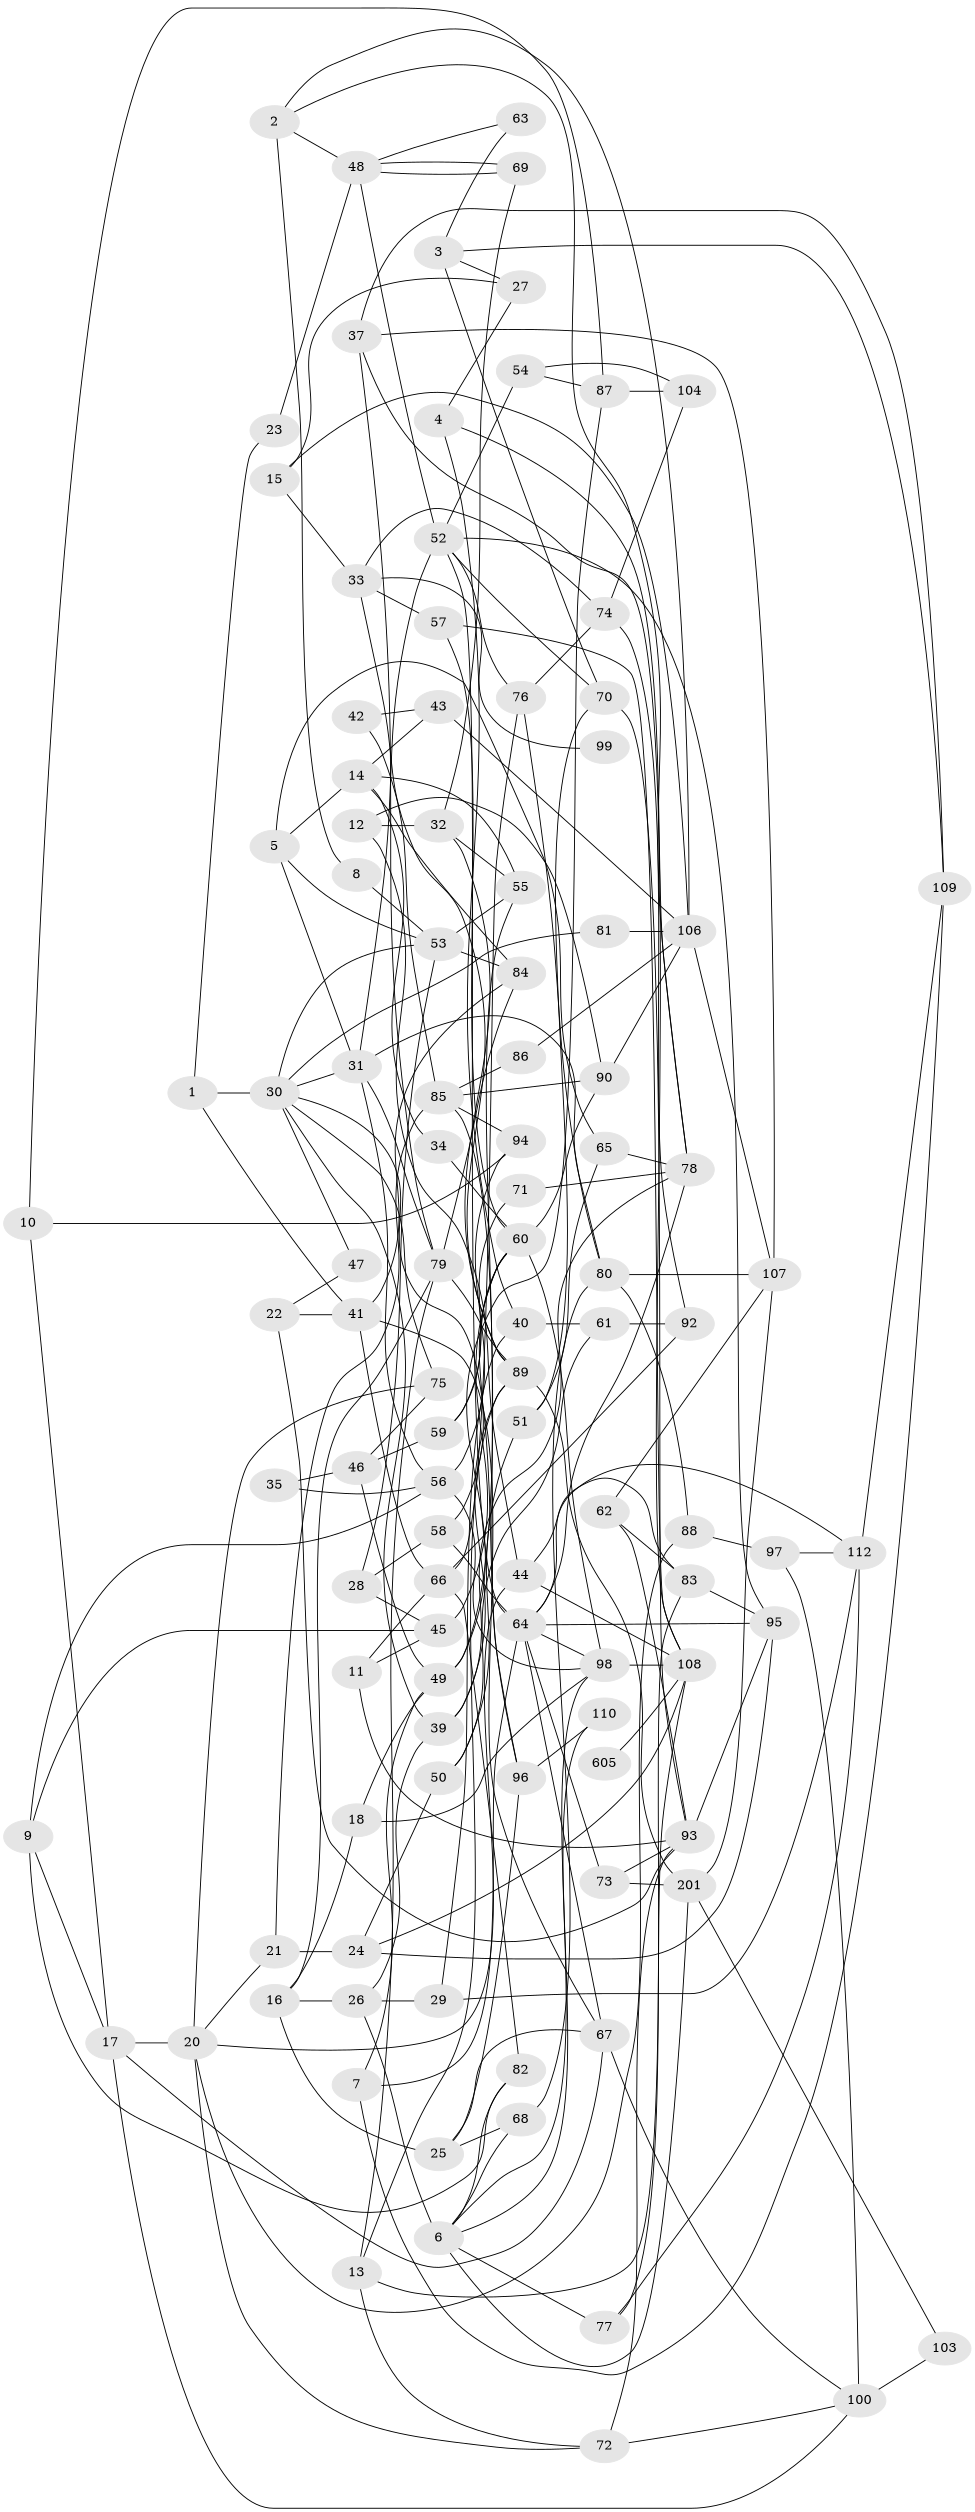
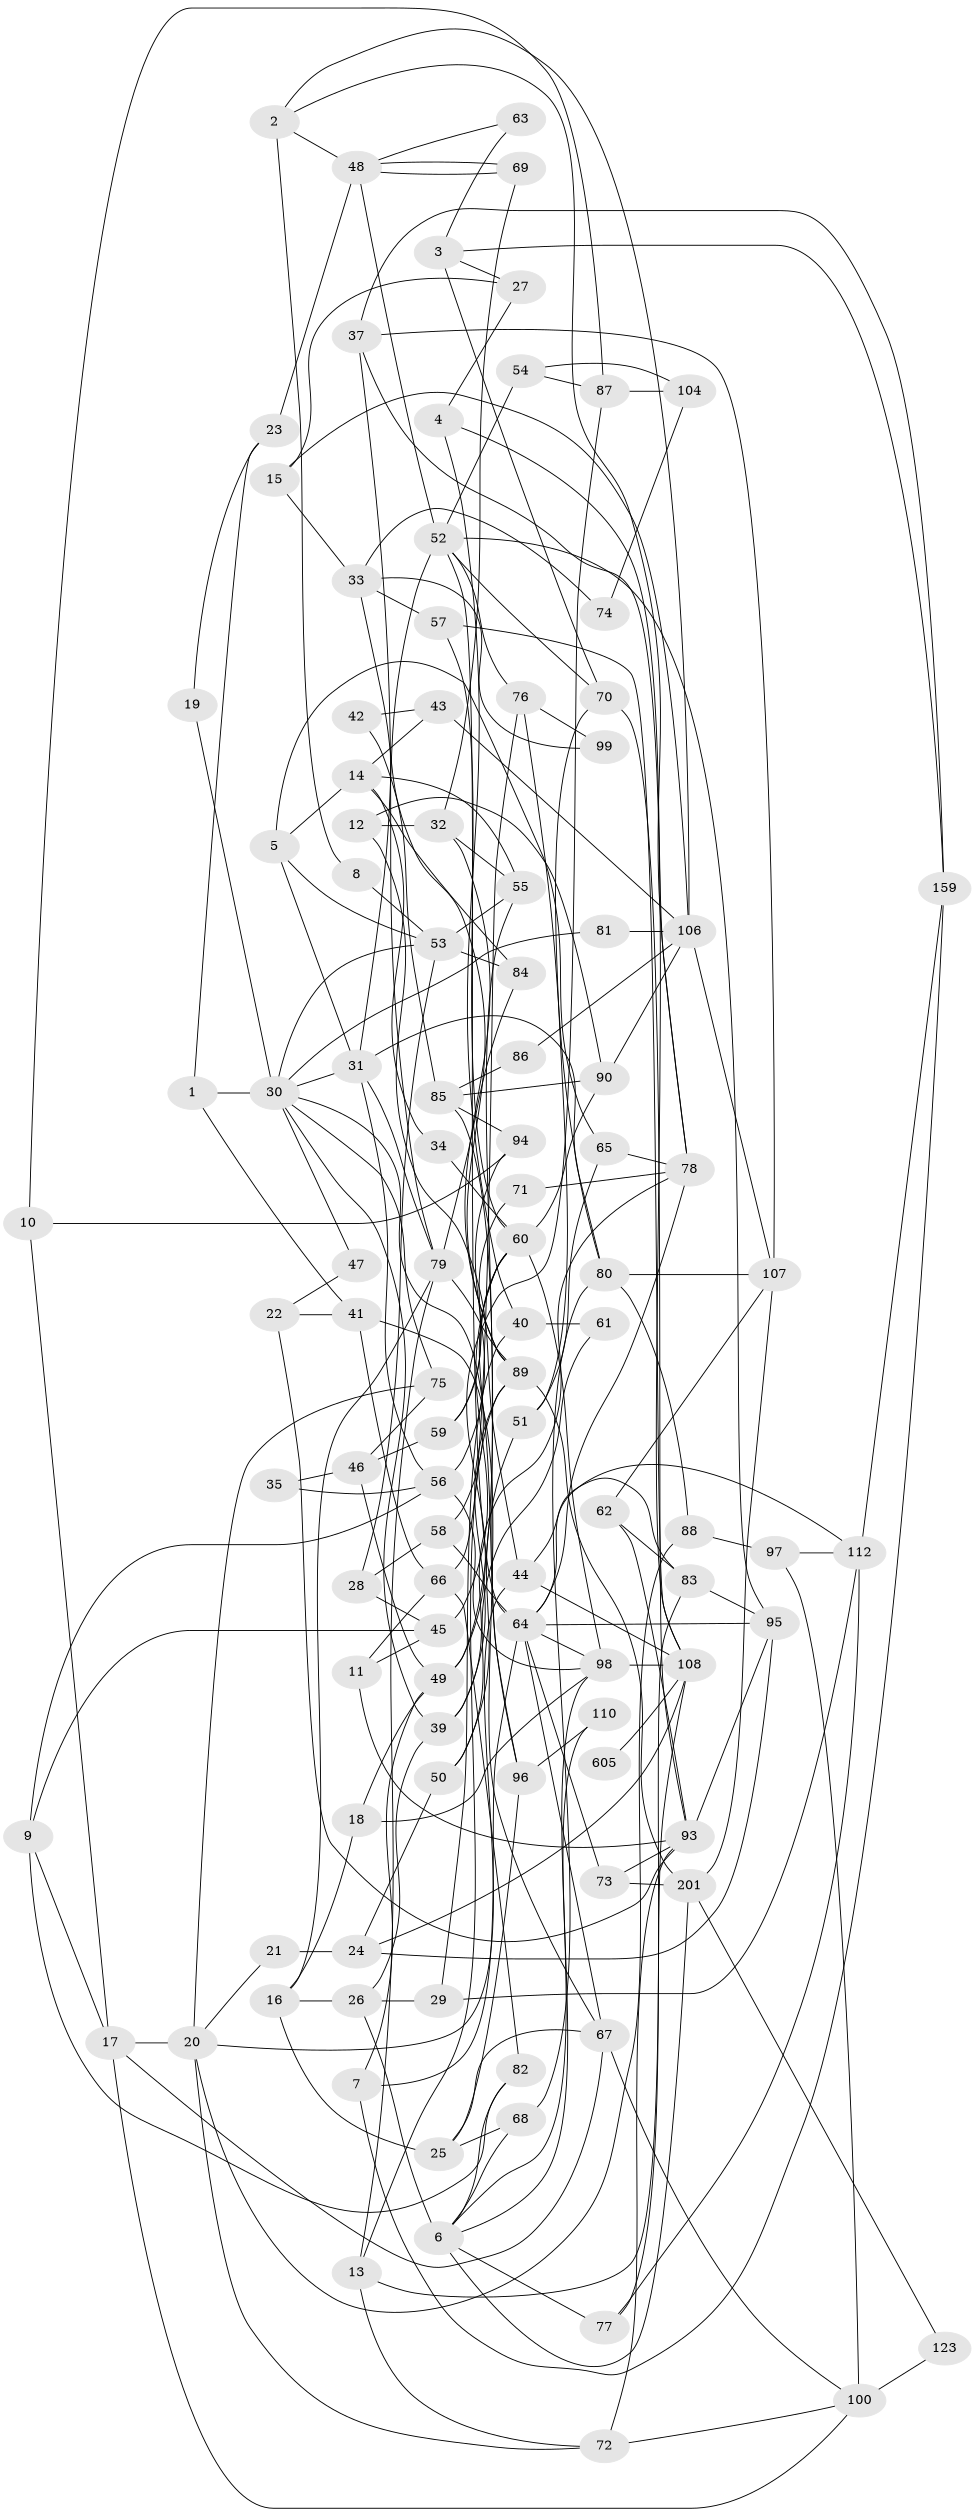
(564, 654) -> (563, 723)
none -> (193, 705)
(945, 889) -> (945, 889)
(423, 1058) -> none
(690, 1324) -> none
(313, 1465) -> none
(945, 2349) -> (945, 2349)
